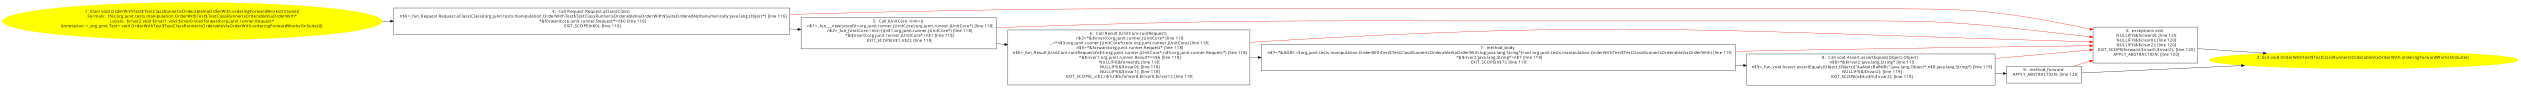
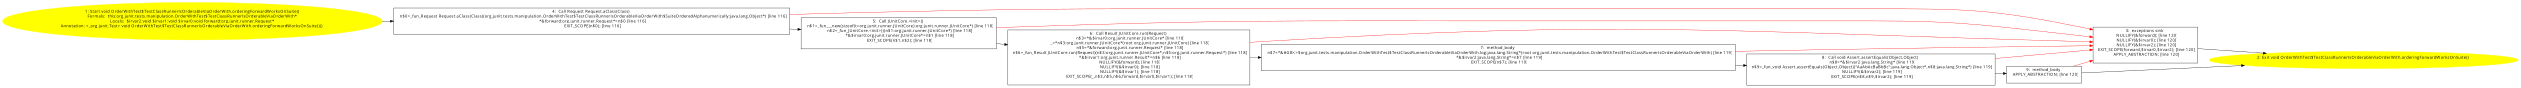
(2044, 75) -> (2044, 75)
